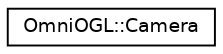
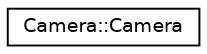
(111, 27) -> (104, 27)
